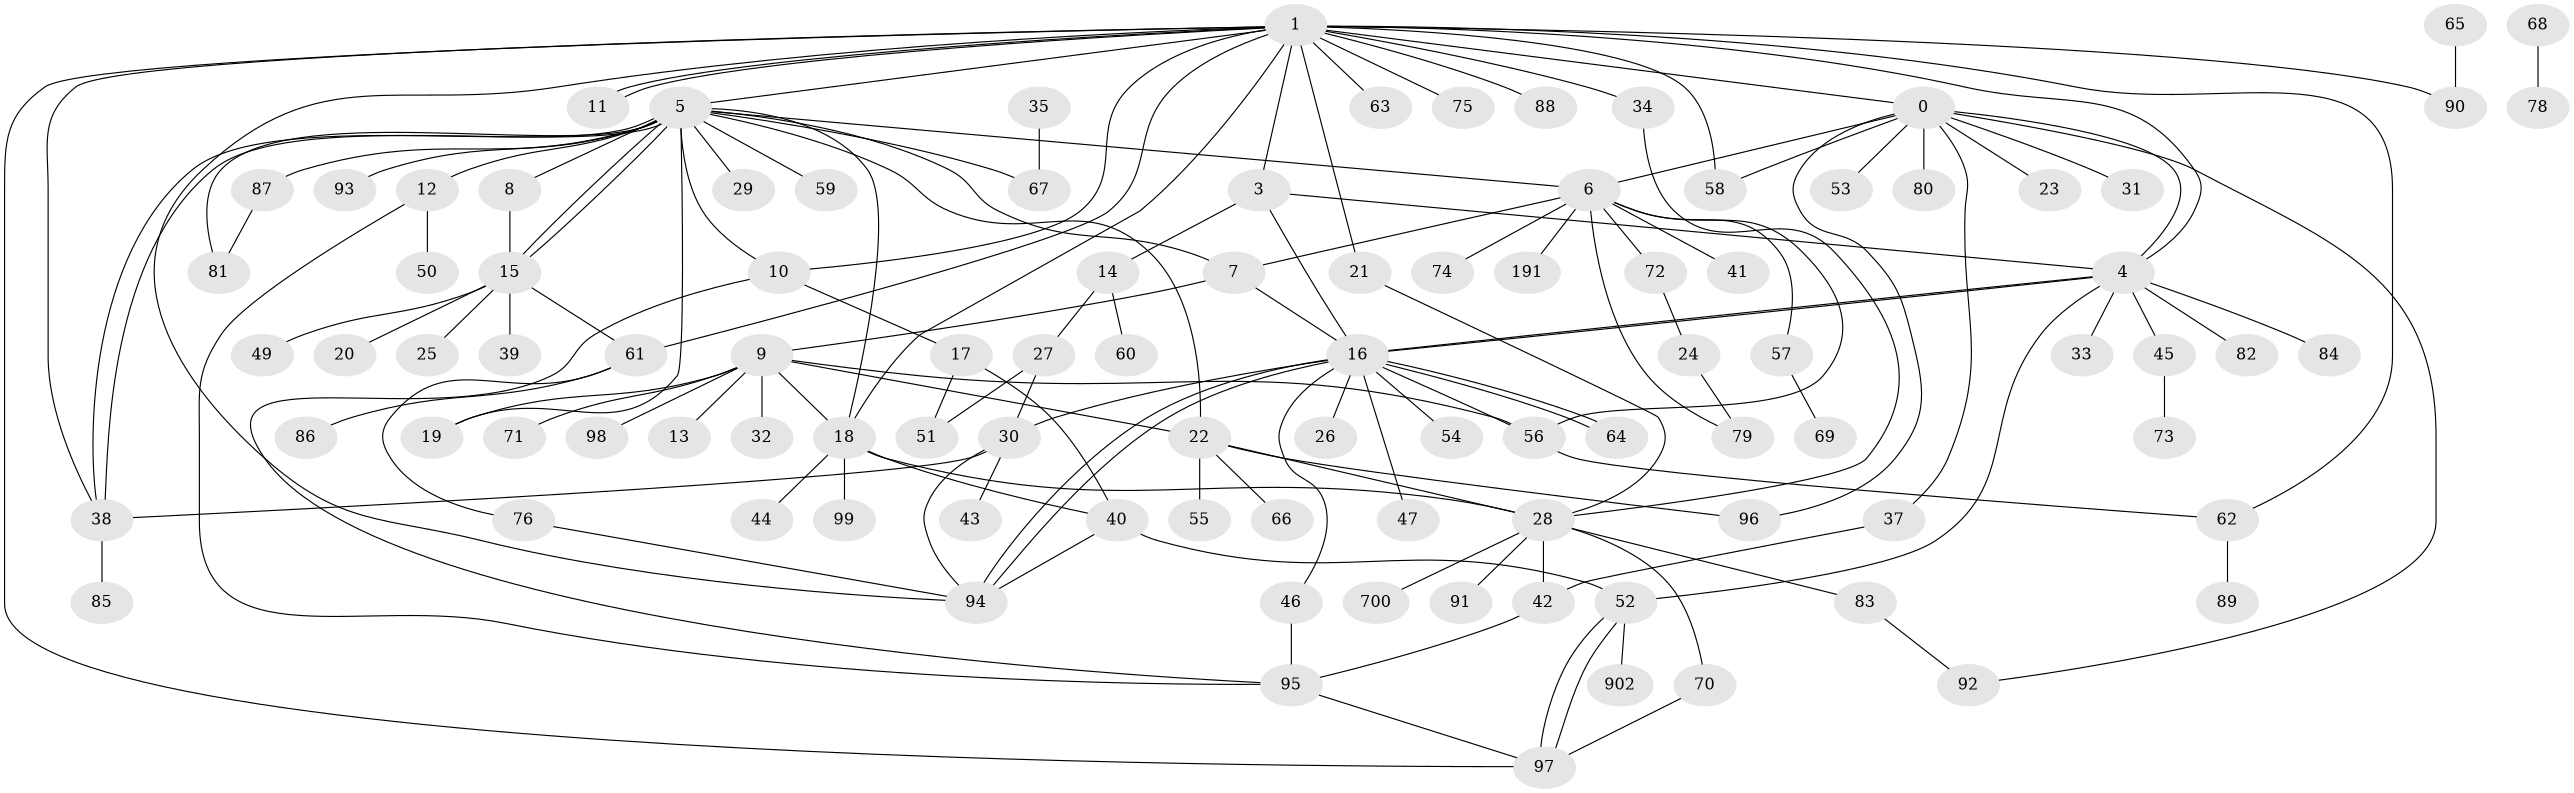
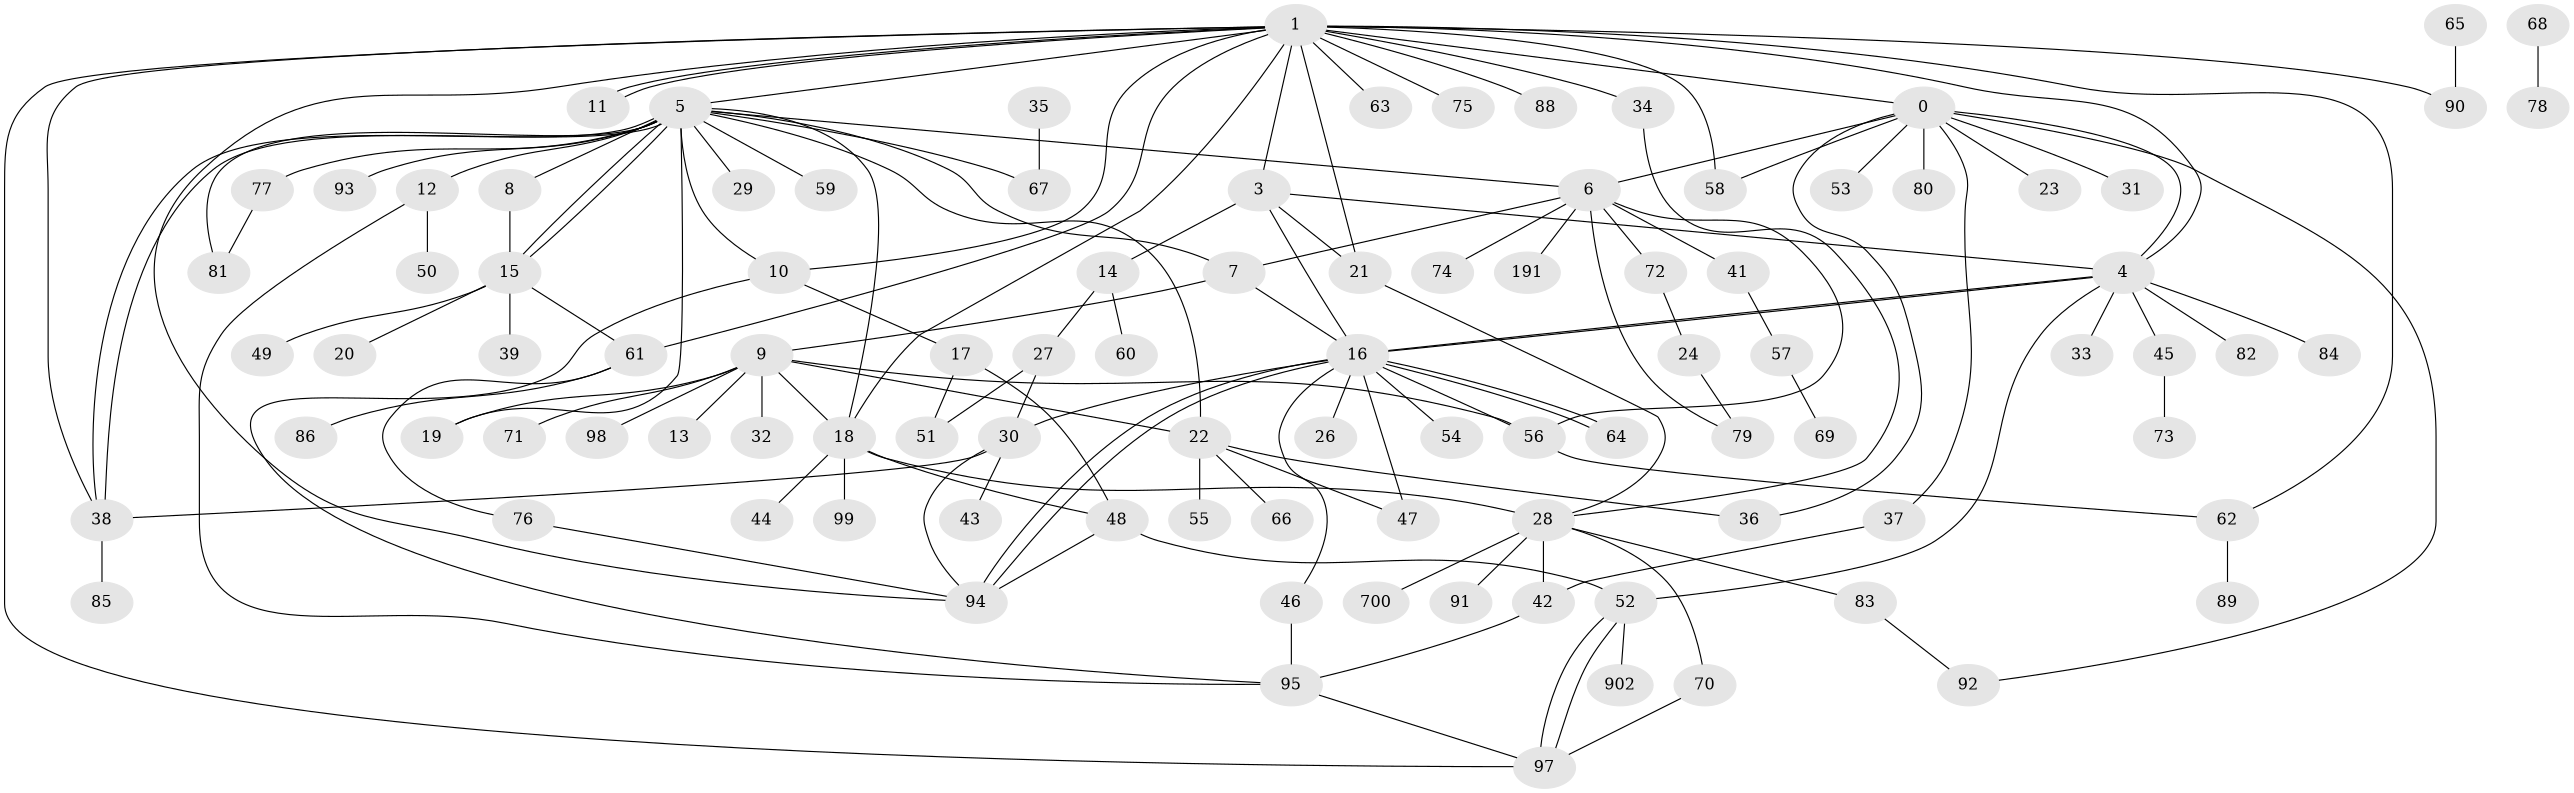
(262, 190) -> (262, 190)
none -> (1310, 232)
(1775, 247) -> (1763, 319)
(427, 355) -> none
(1372, 479) -> (1281, 470)
(1117, 520) -> (1117, 520)
(1750, 520) -> (1750, 520)
